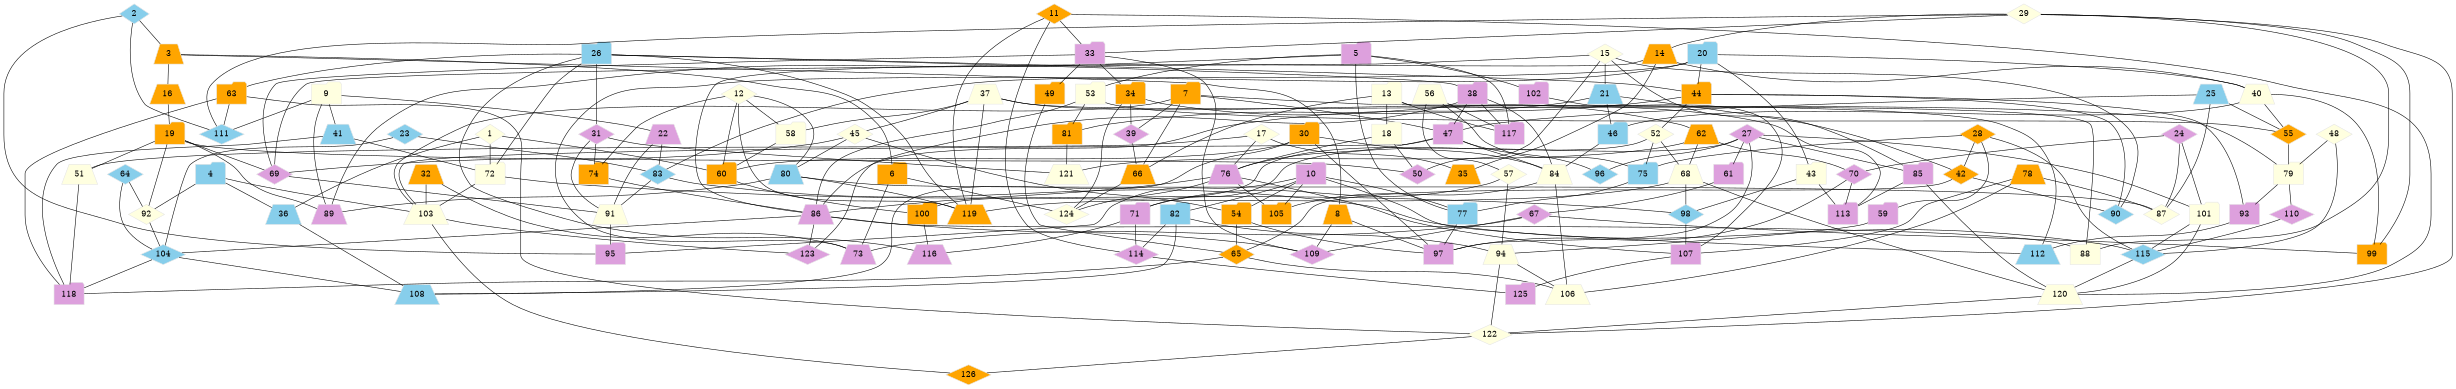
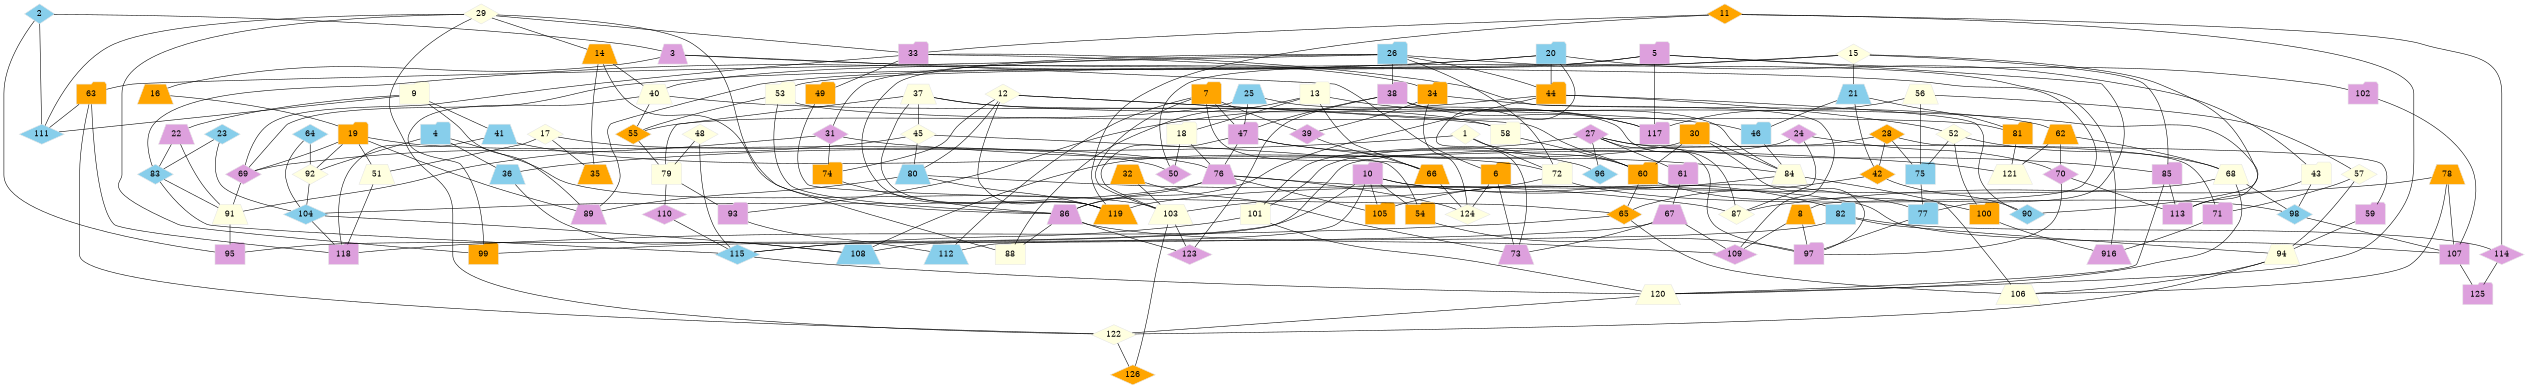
(169, 54) -> (673, 54)
(1534, 214) -> (1670, 214)
(1236, 231) -> (1633, 195)
(491, 234) -> (764, 204)
(1136, 235) -> none
(930, 255) -> (2109, 255)
